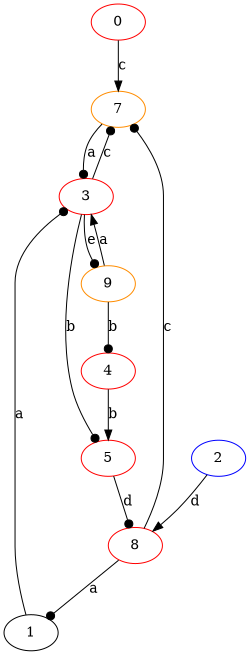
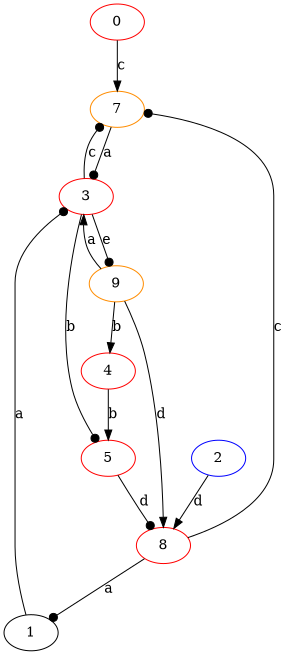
(108, 323) -> (113, 322)
none -> (155, 407)
